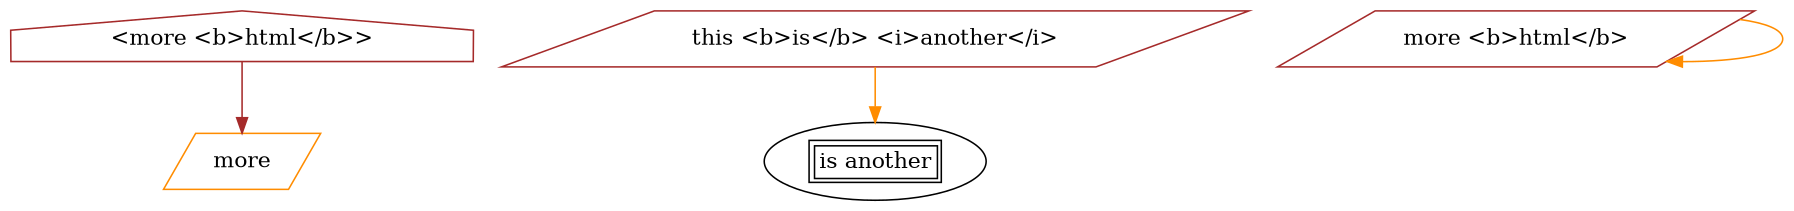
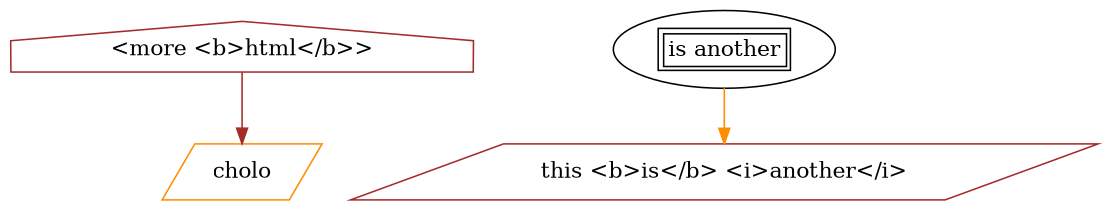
(1516, 39) -> none
(875, 87) -> (724, 108)
(242, 161) -> (242, 172)
